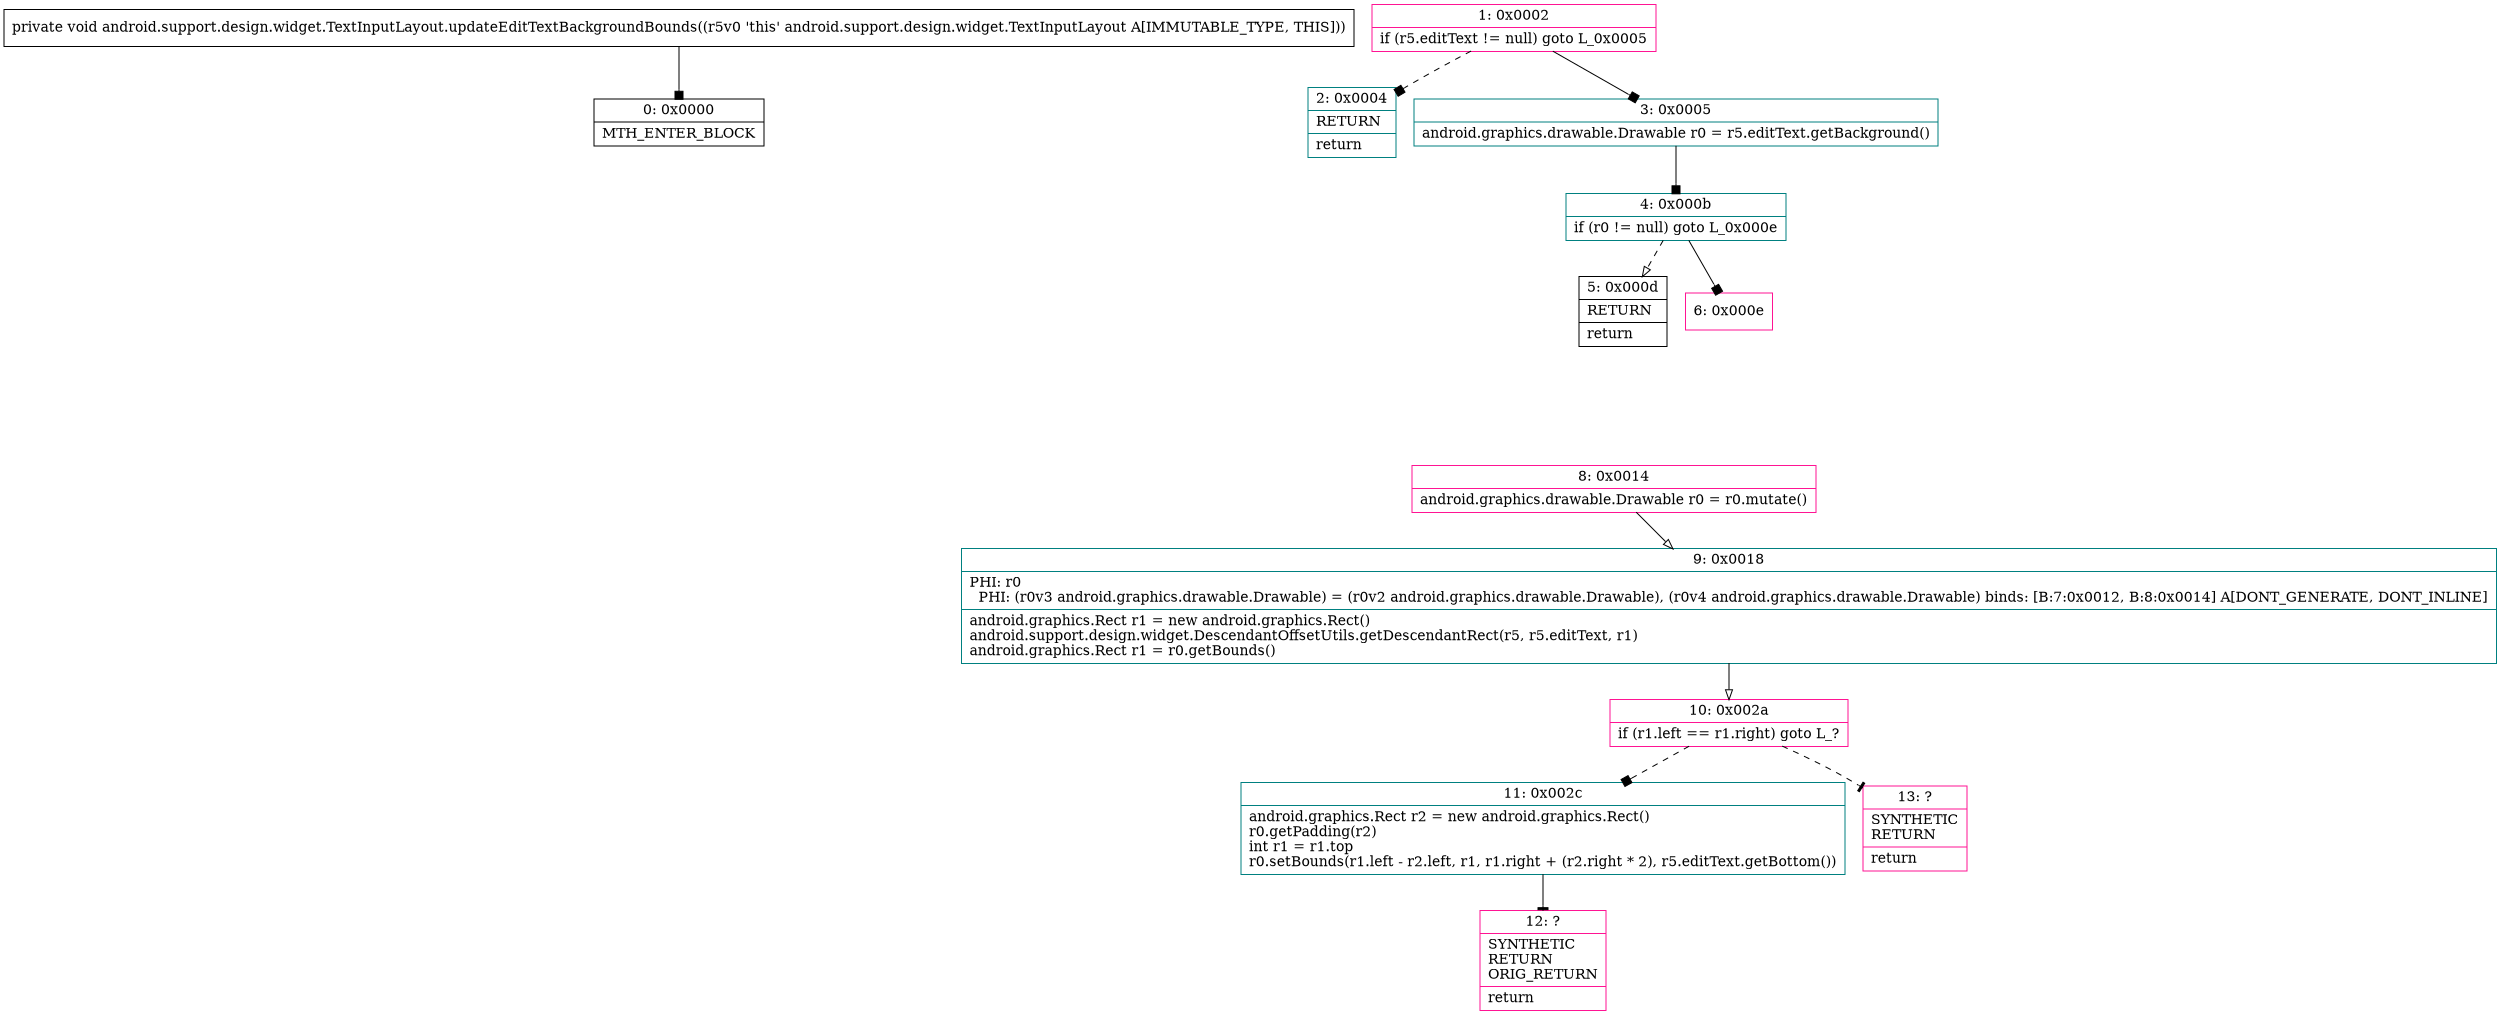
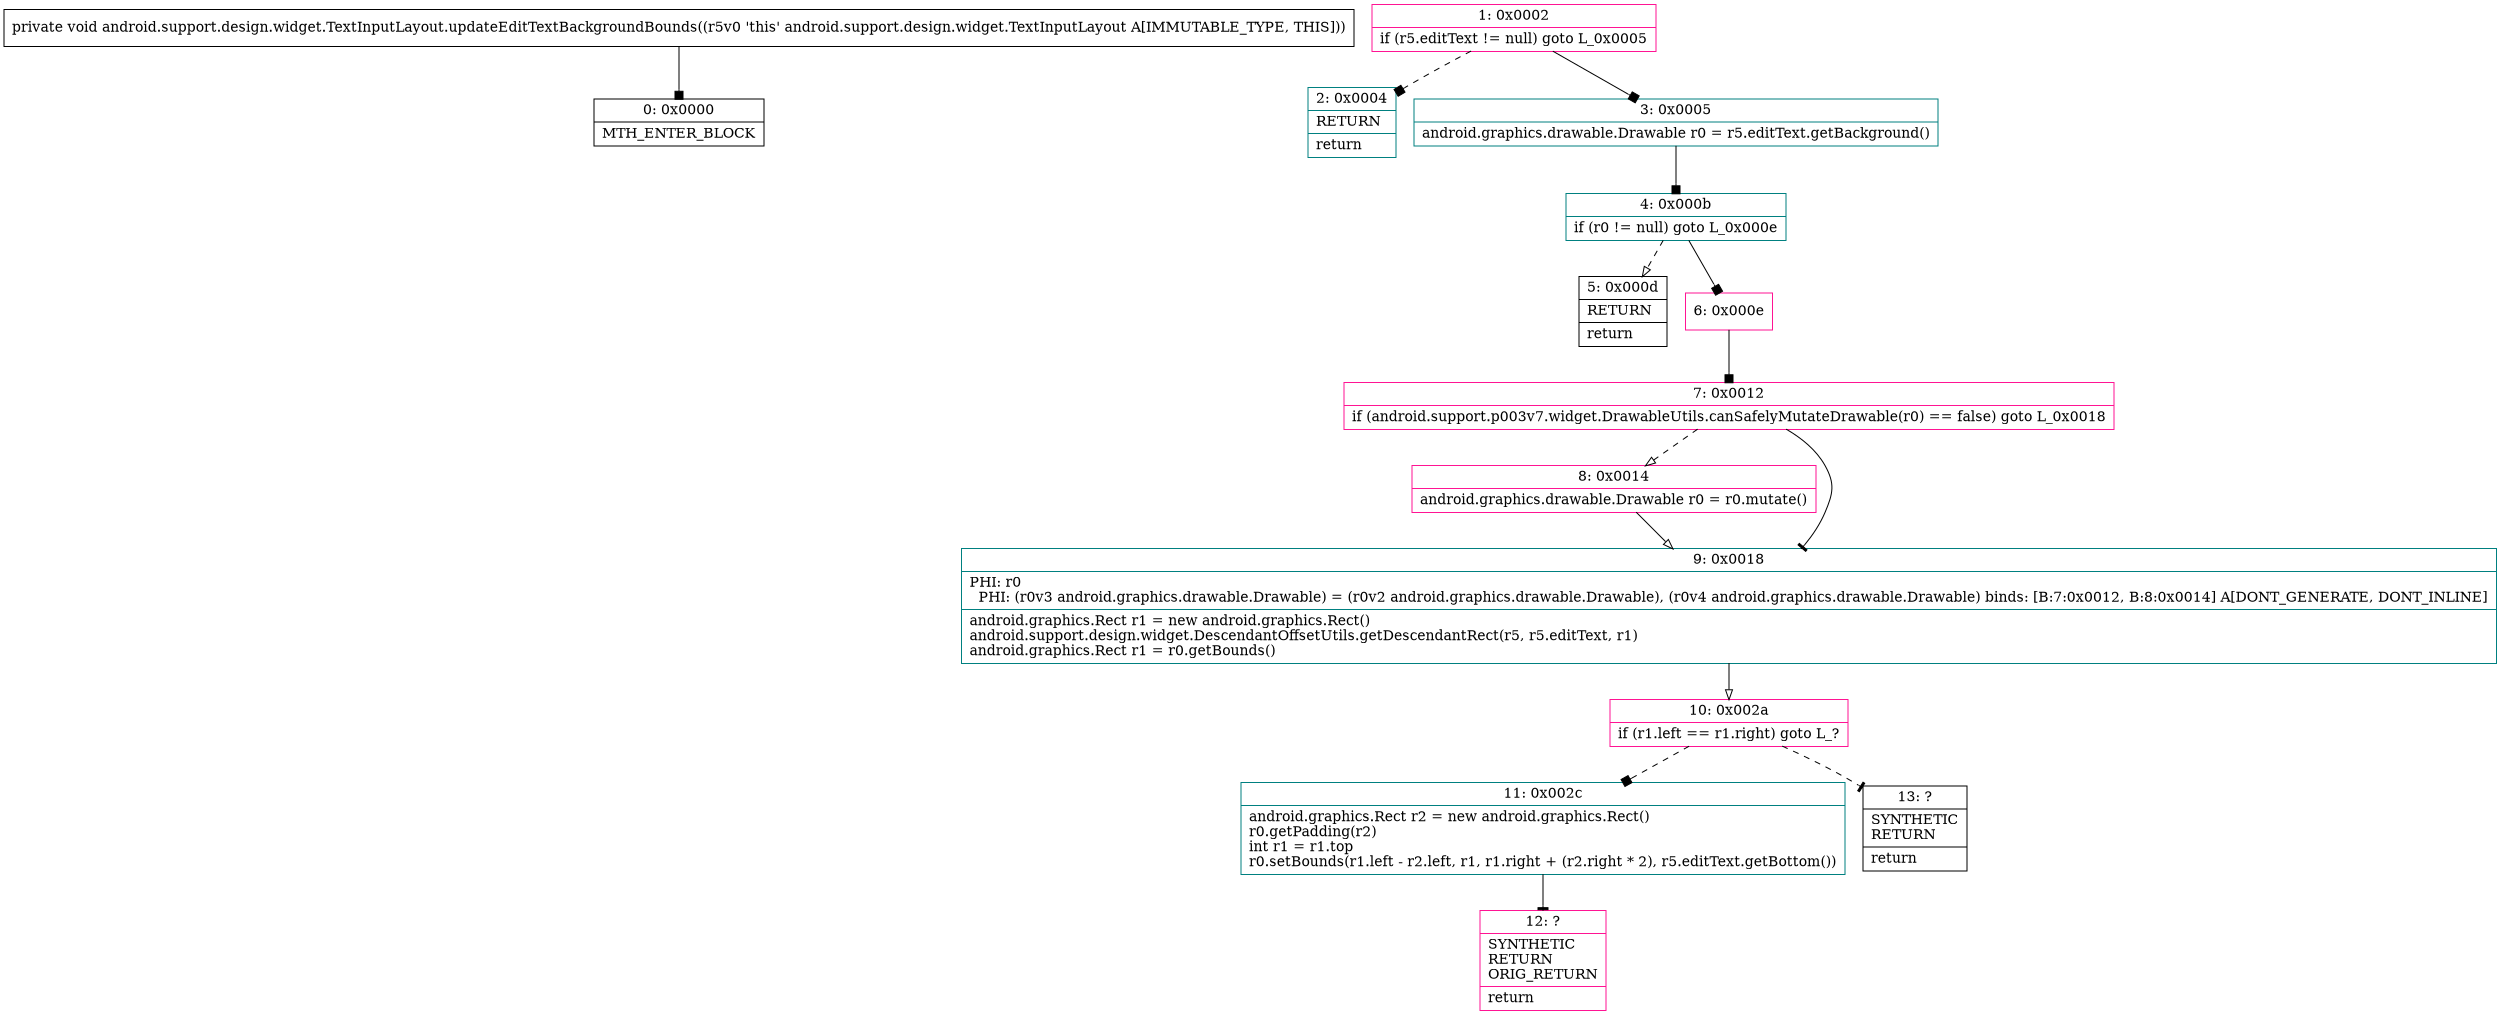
none -> (1729, 406)
(1915, 828) -> (1915, 828)
